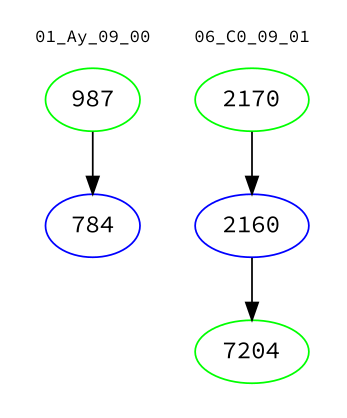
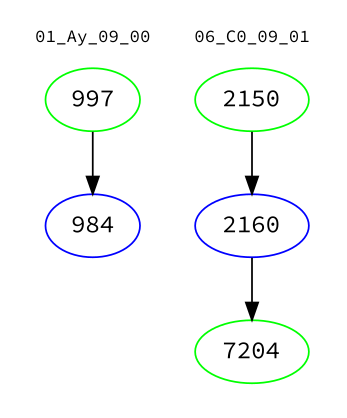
(93, 100) -> (93, 100)
(252, 100) -> (252, 100)
(93, 226) -> (93, 226)
